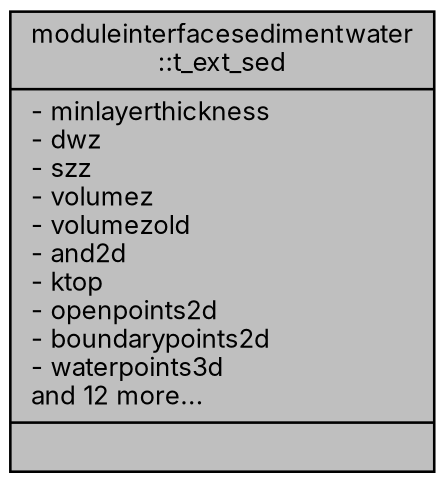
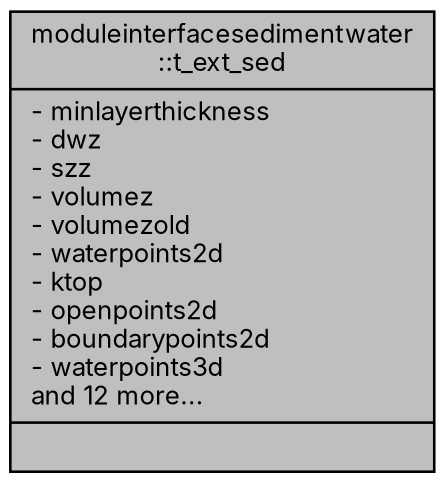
(79, 255) -> (128, 255)
